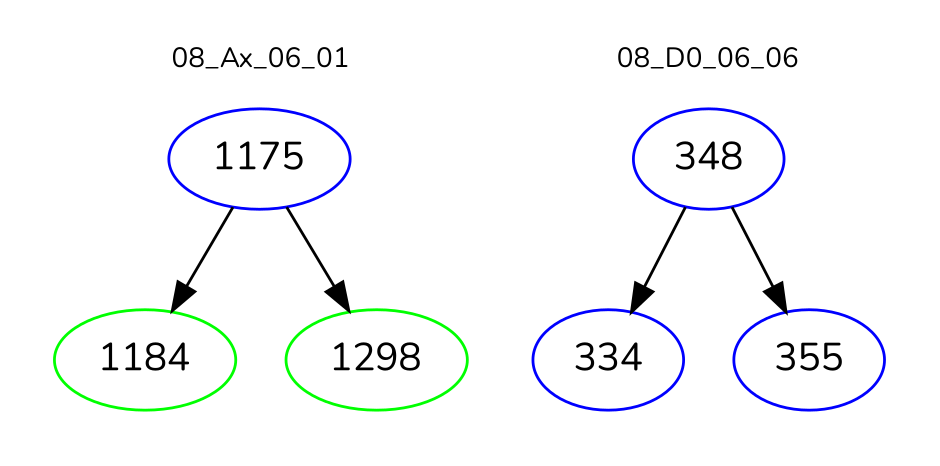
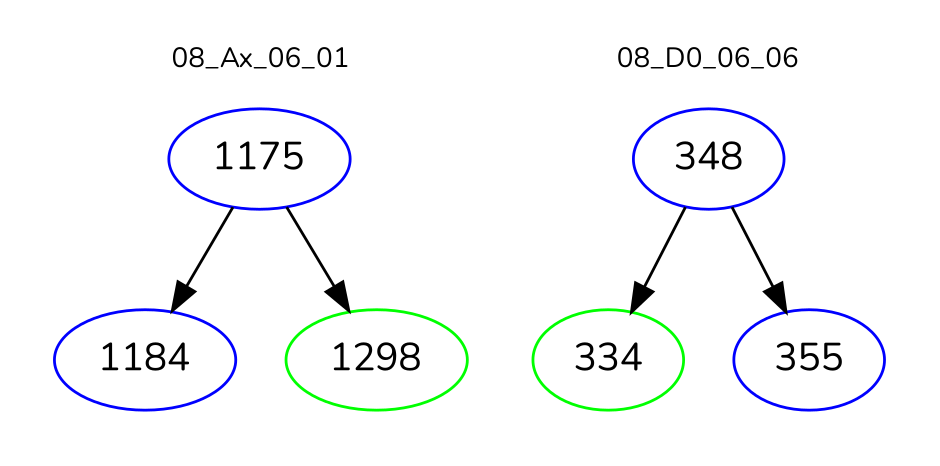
(145, 360) -> (145, 360)
(608, 360) -> (608, 360)
